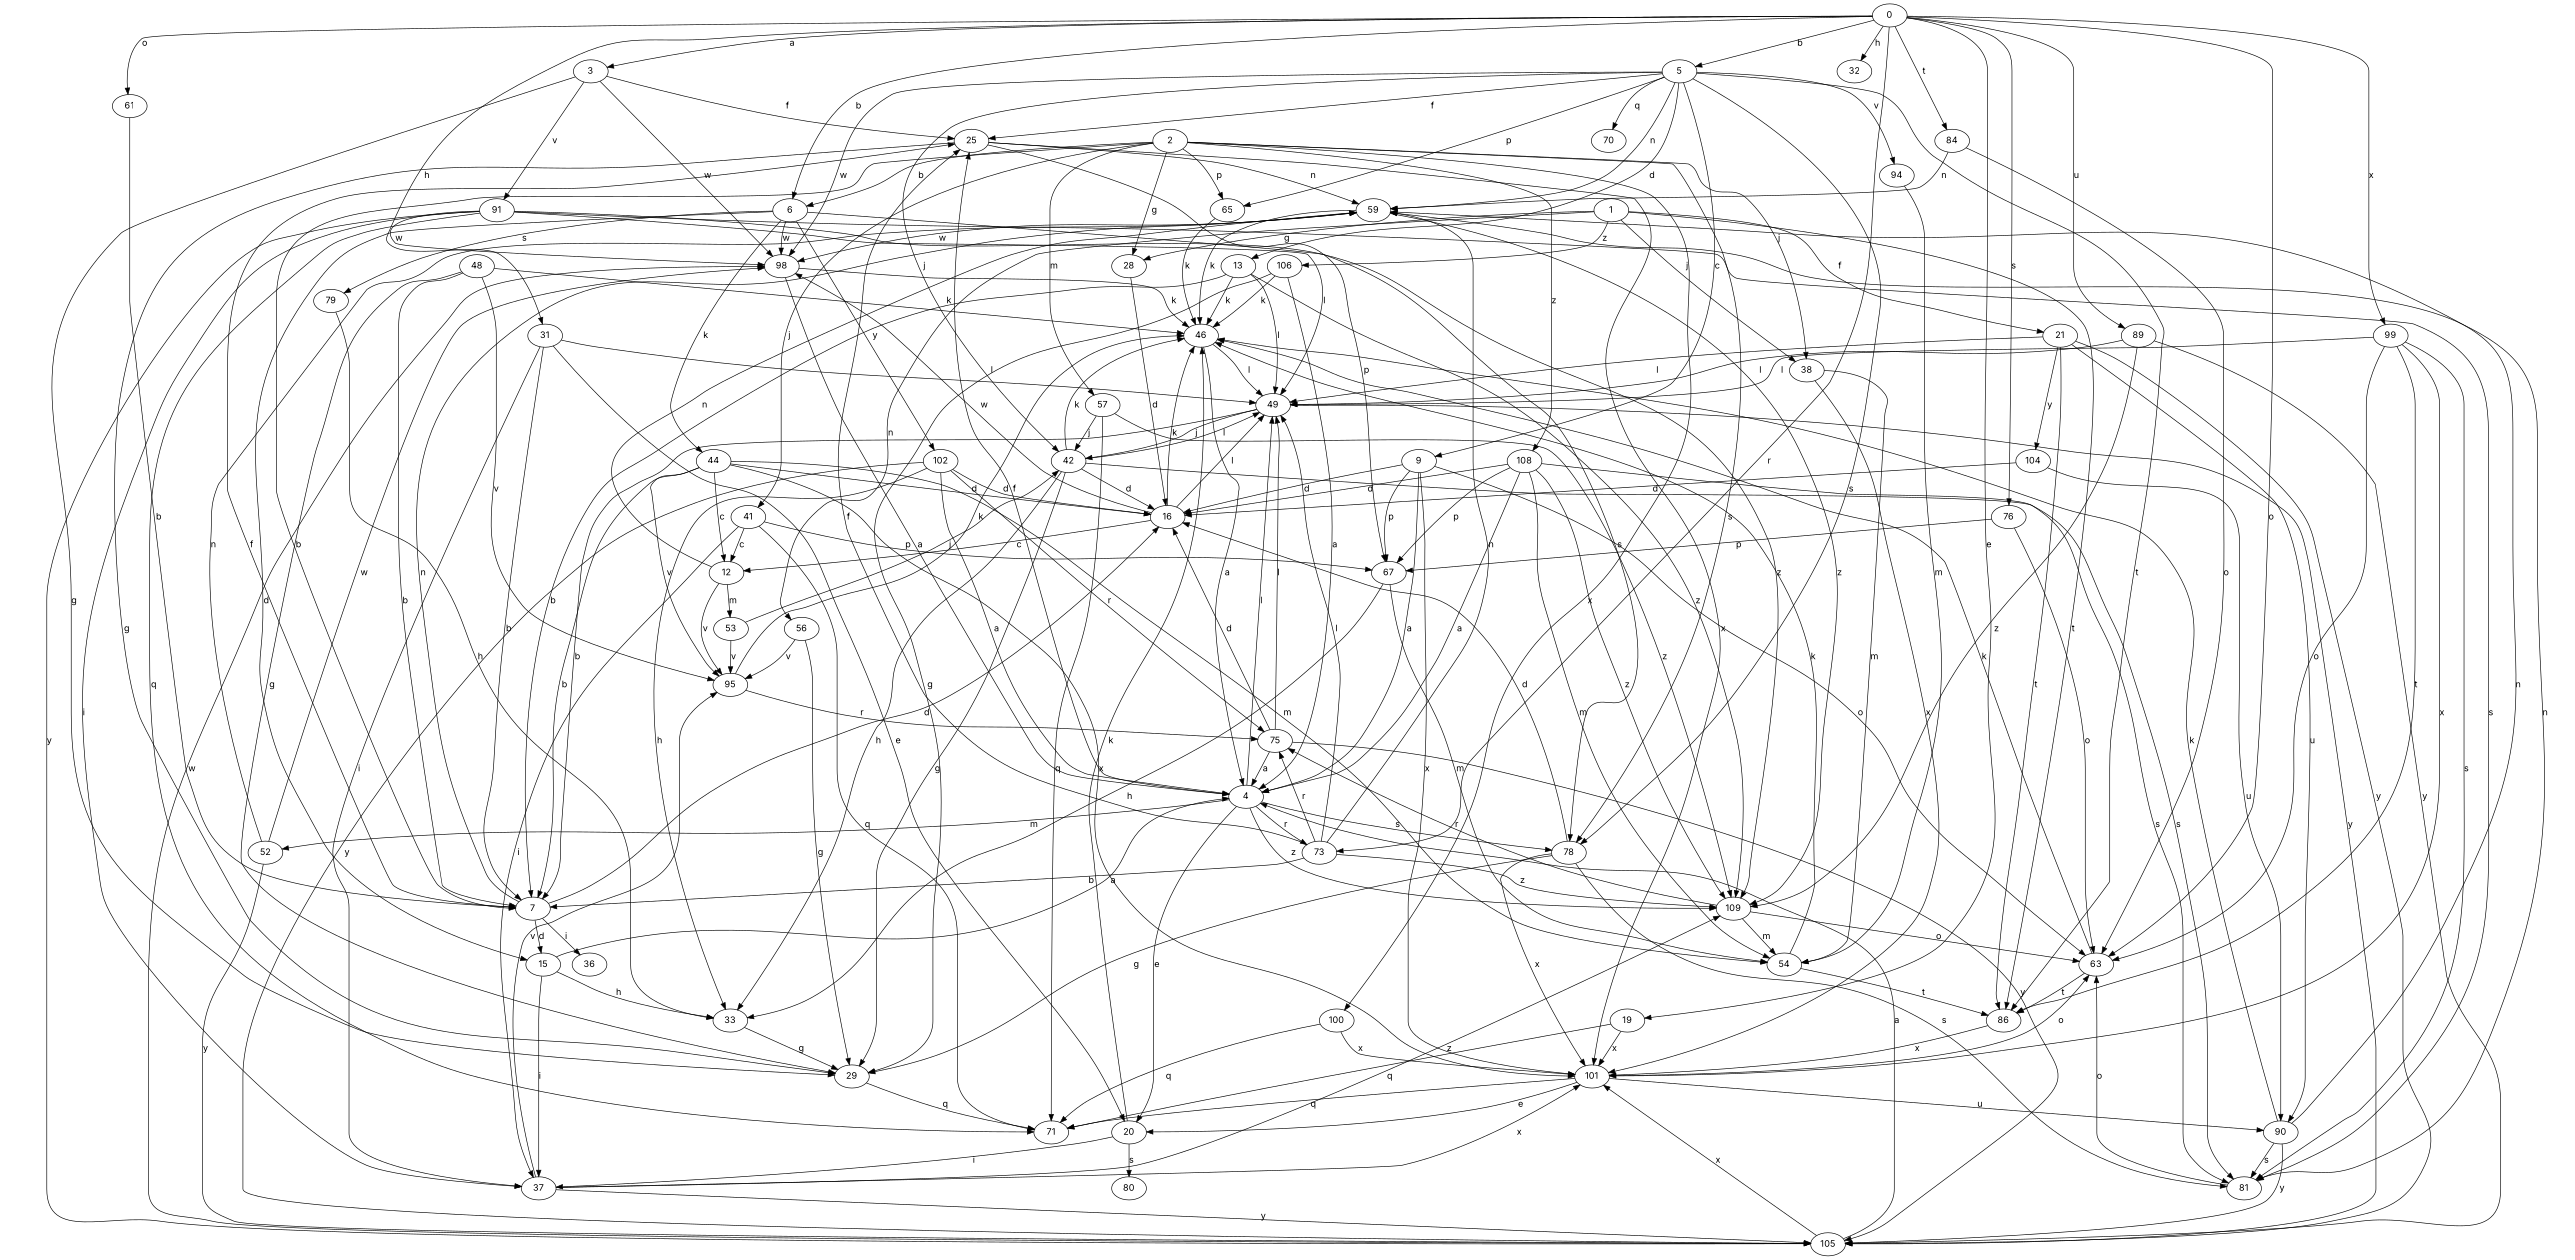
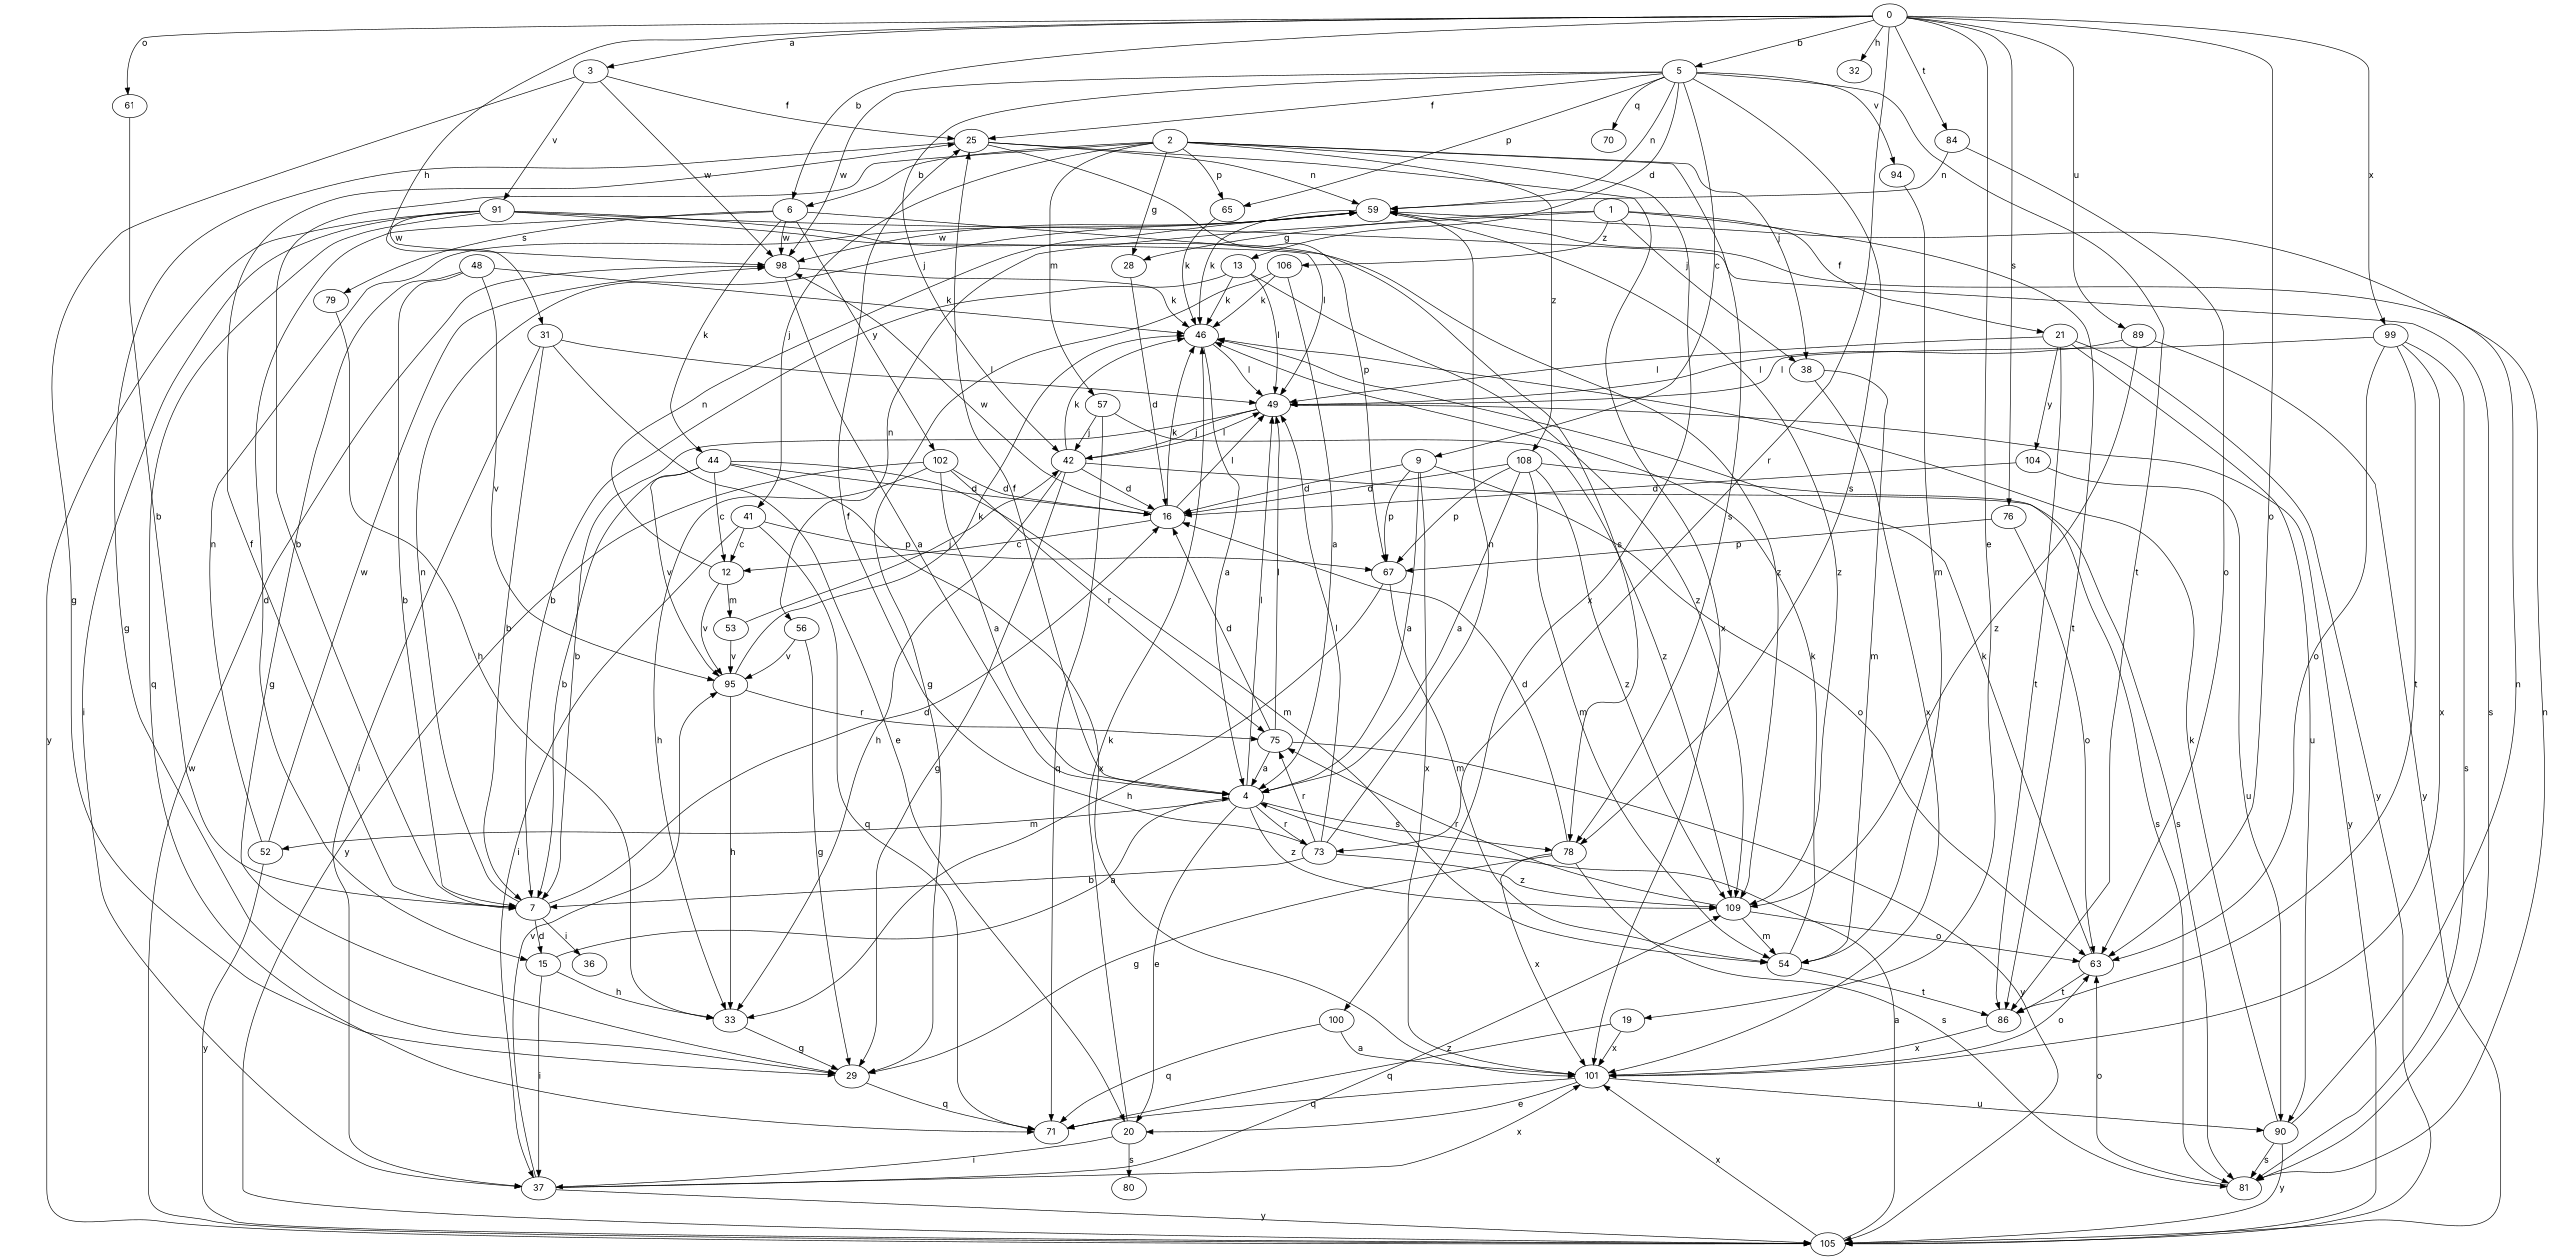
none -> (730, 849)
(1361, 1049) -> (1361, 1049)
